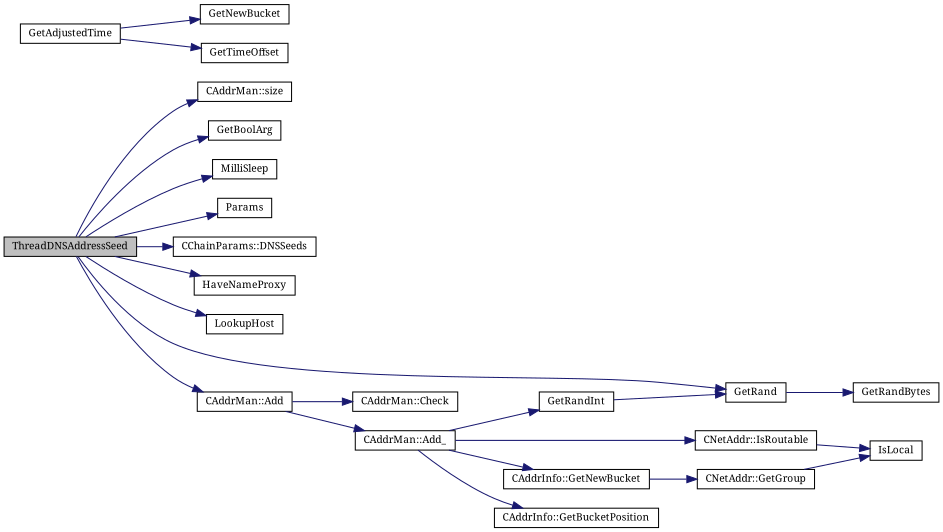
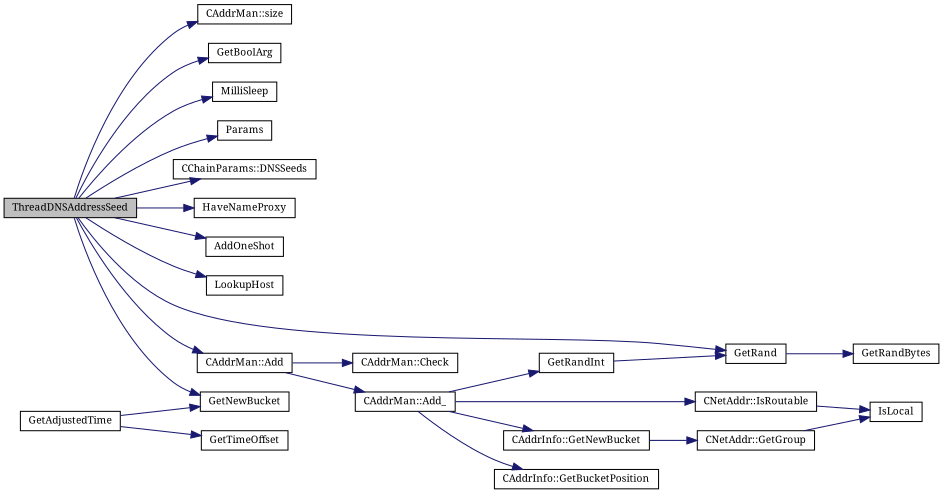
none -> (245, 247)
none -> (117, 316)
